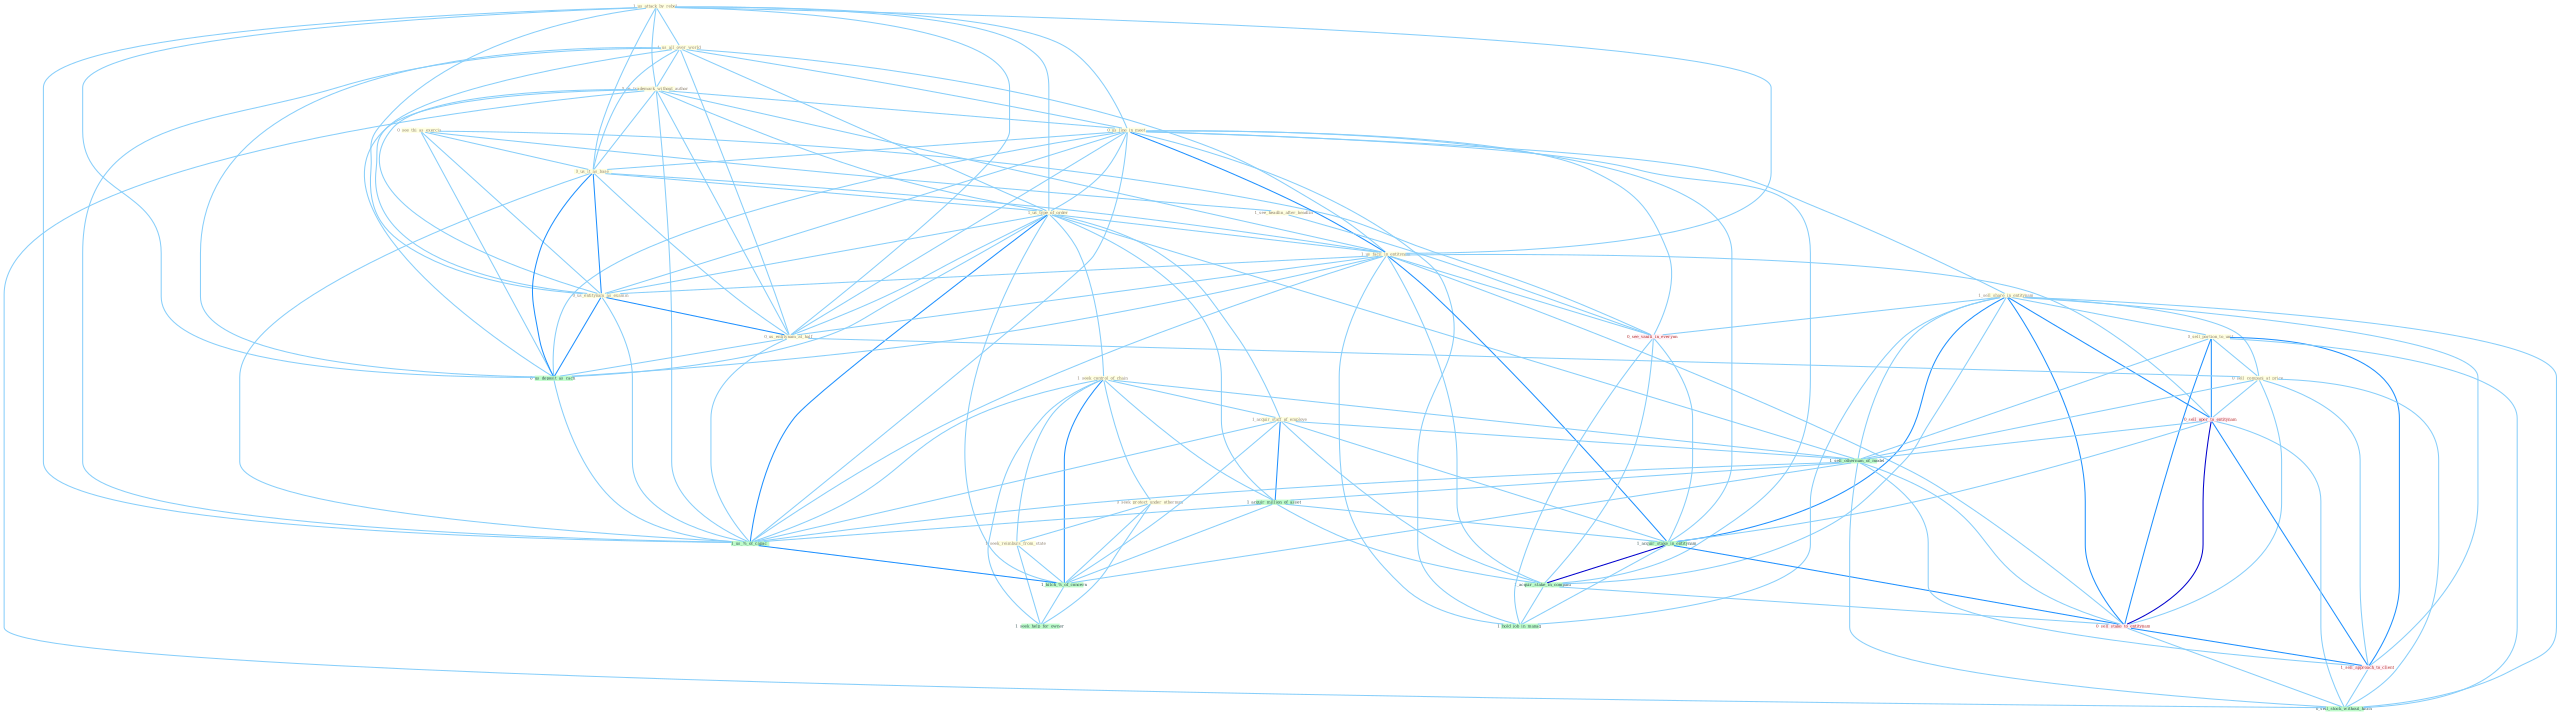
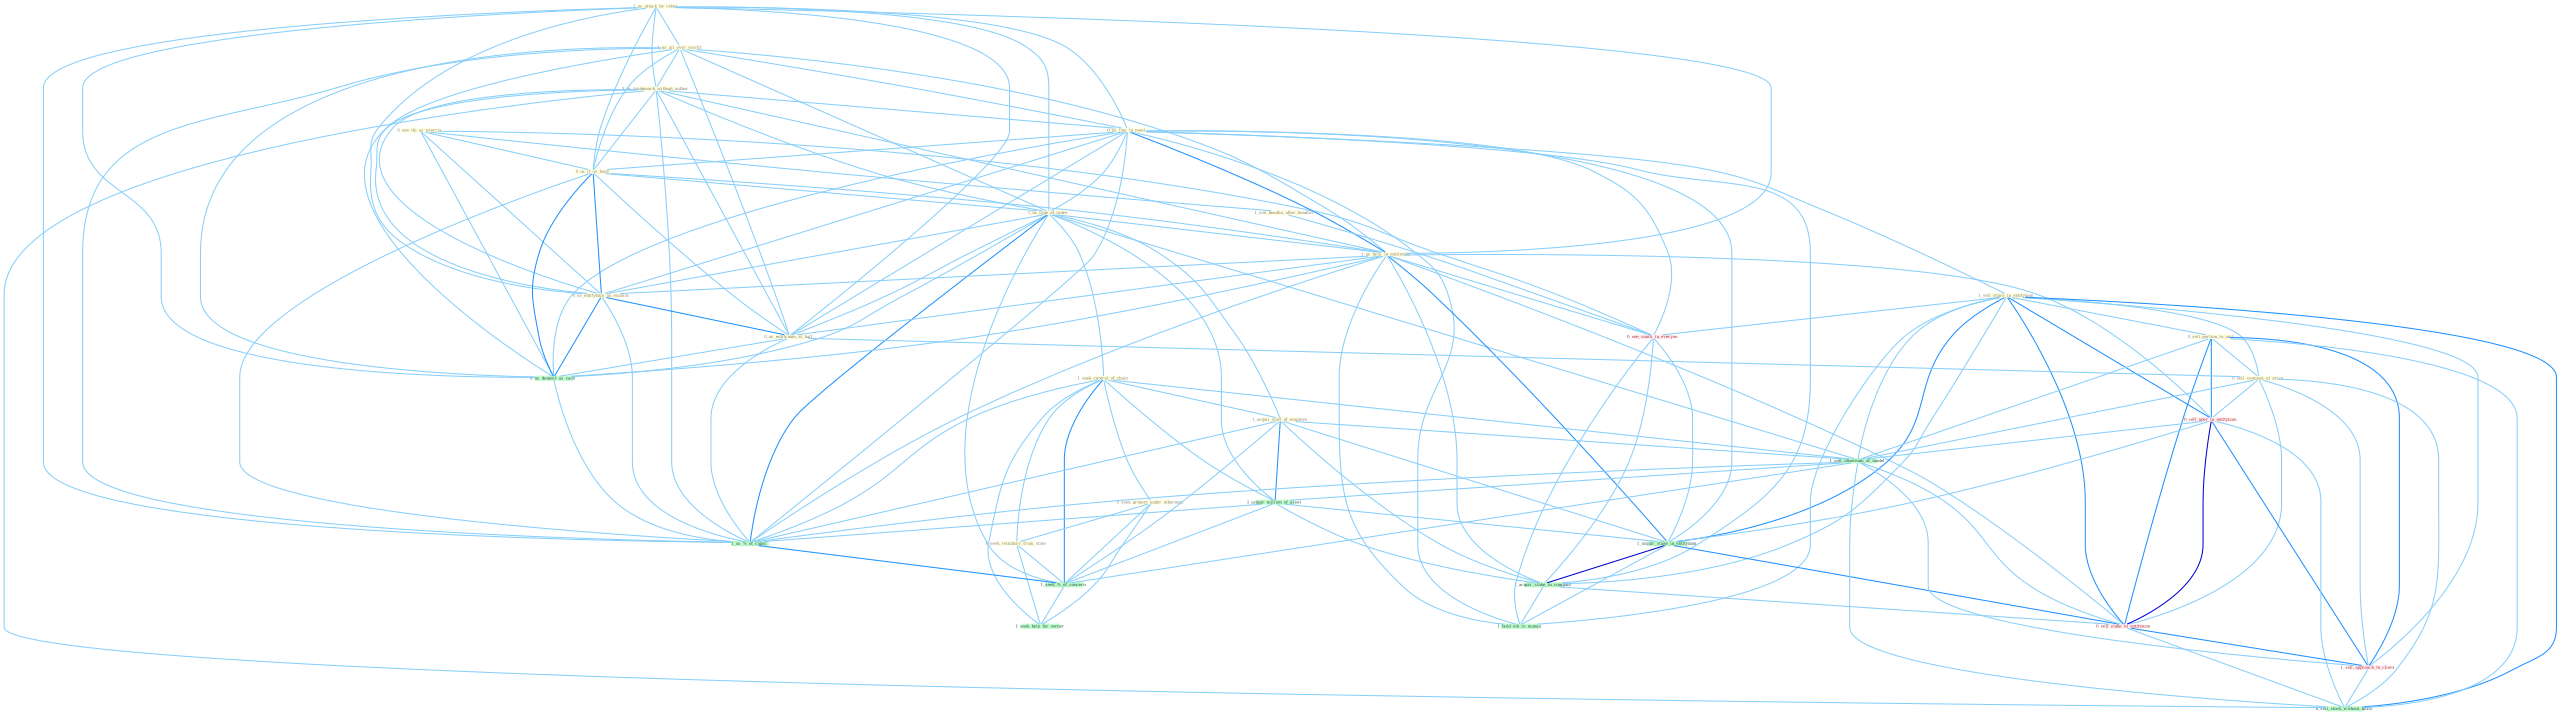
(2528, 355) -> (2528, 355)
(1064, 585) -> (1064, 585)
